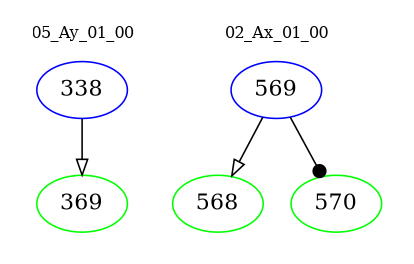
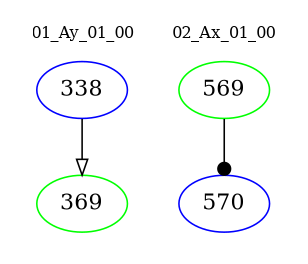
(83, 34) -> (83, 34)
(276, 90) -> (224, 90)
(218, 204) -> none
(336, 204) -> (224, 204)
